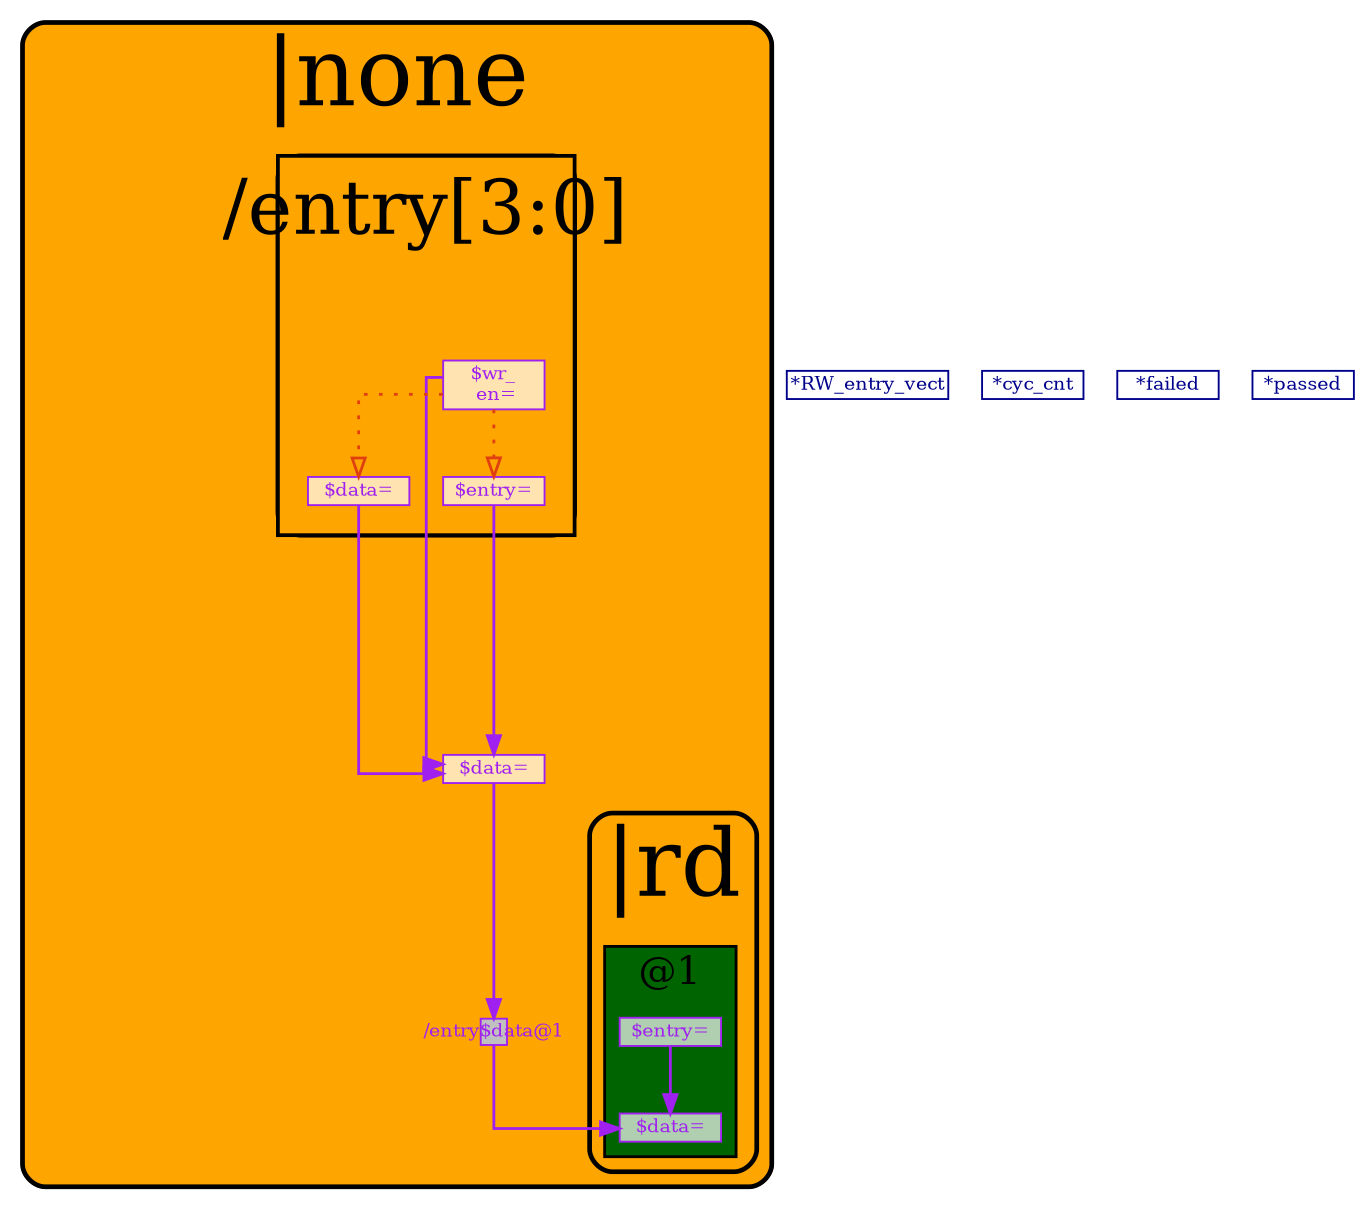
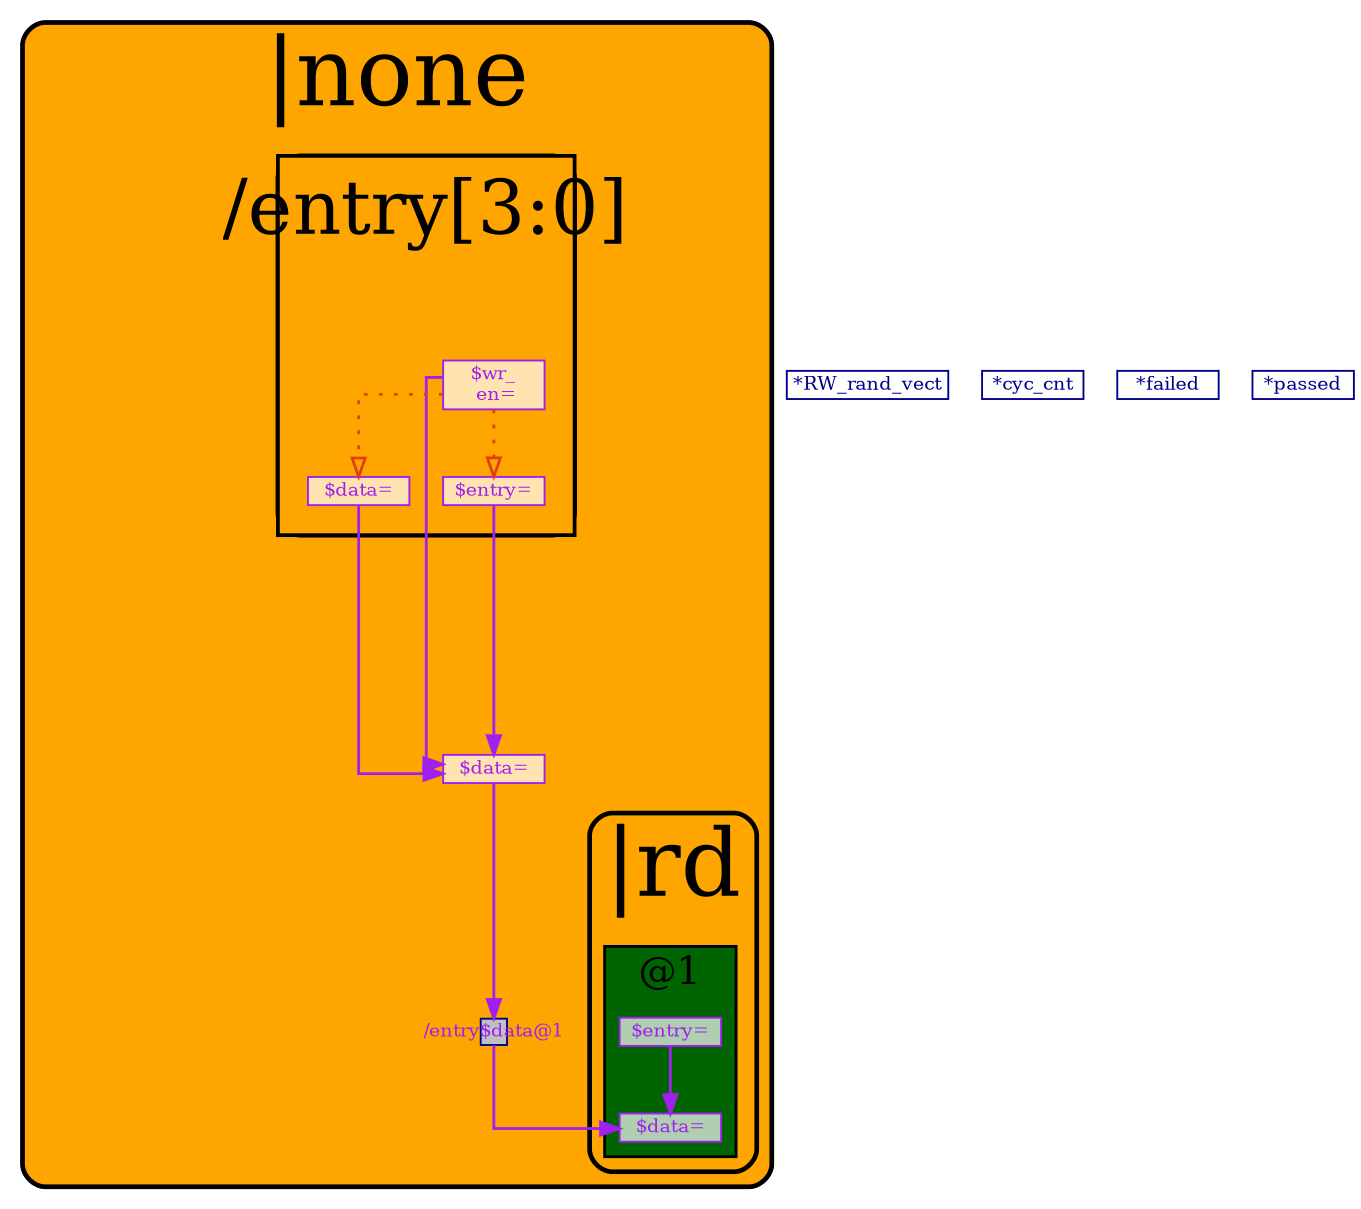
(868, 385) -> (868, 385)
(494, 1032) -> (494, 1032)
